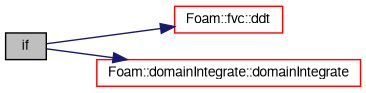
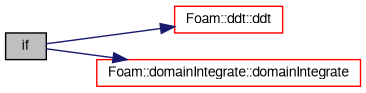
(229, 20) -> (229, 20)
